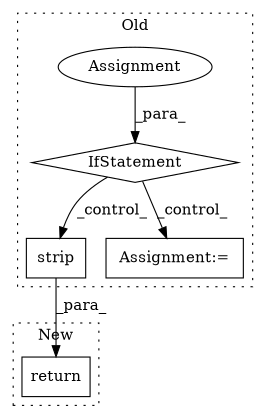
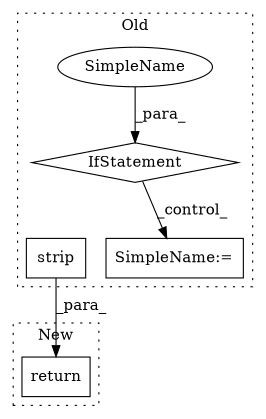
(135, 67) -> (135, 67)
(80, 198) -> none
(175, 258) -> (175, 258)
